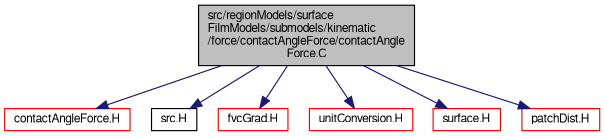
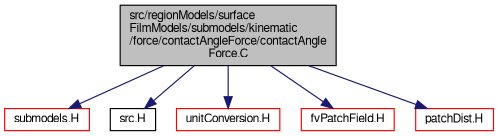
(67, 120) -> (47, 120)
(253, 120) -> none
(467, 120) -> (348, 120)
